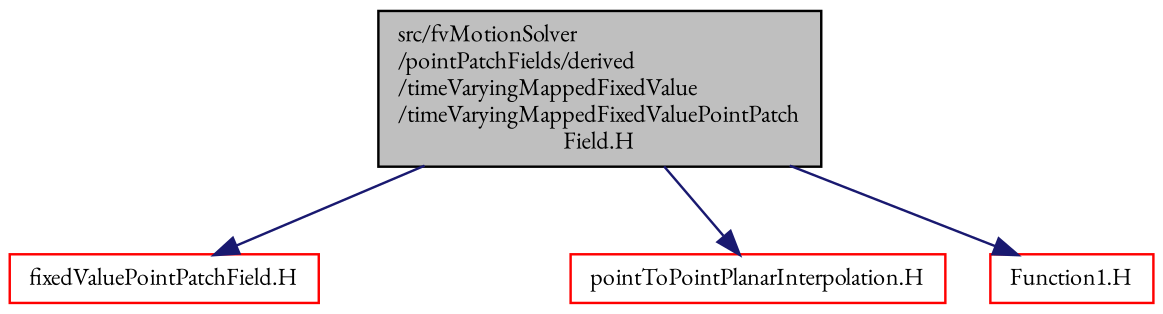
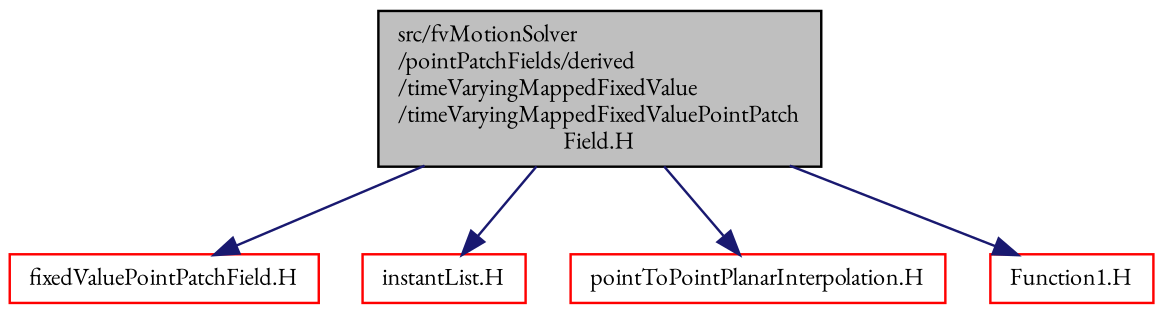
none -> (444, 279)
